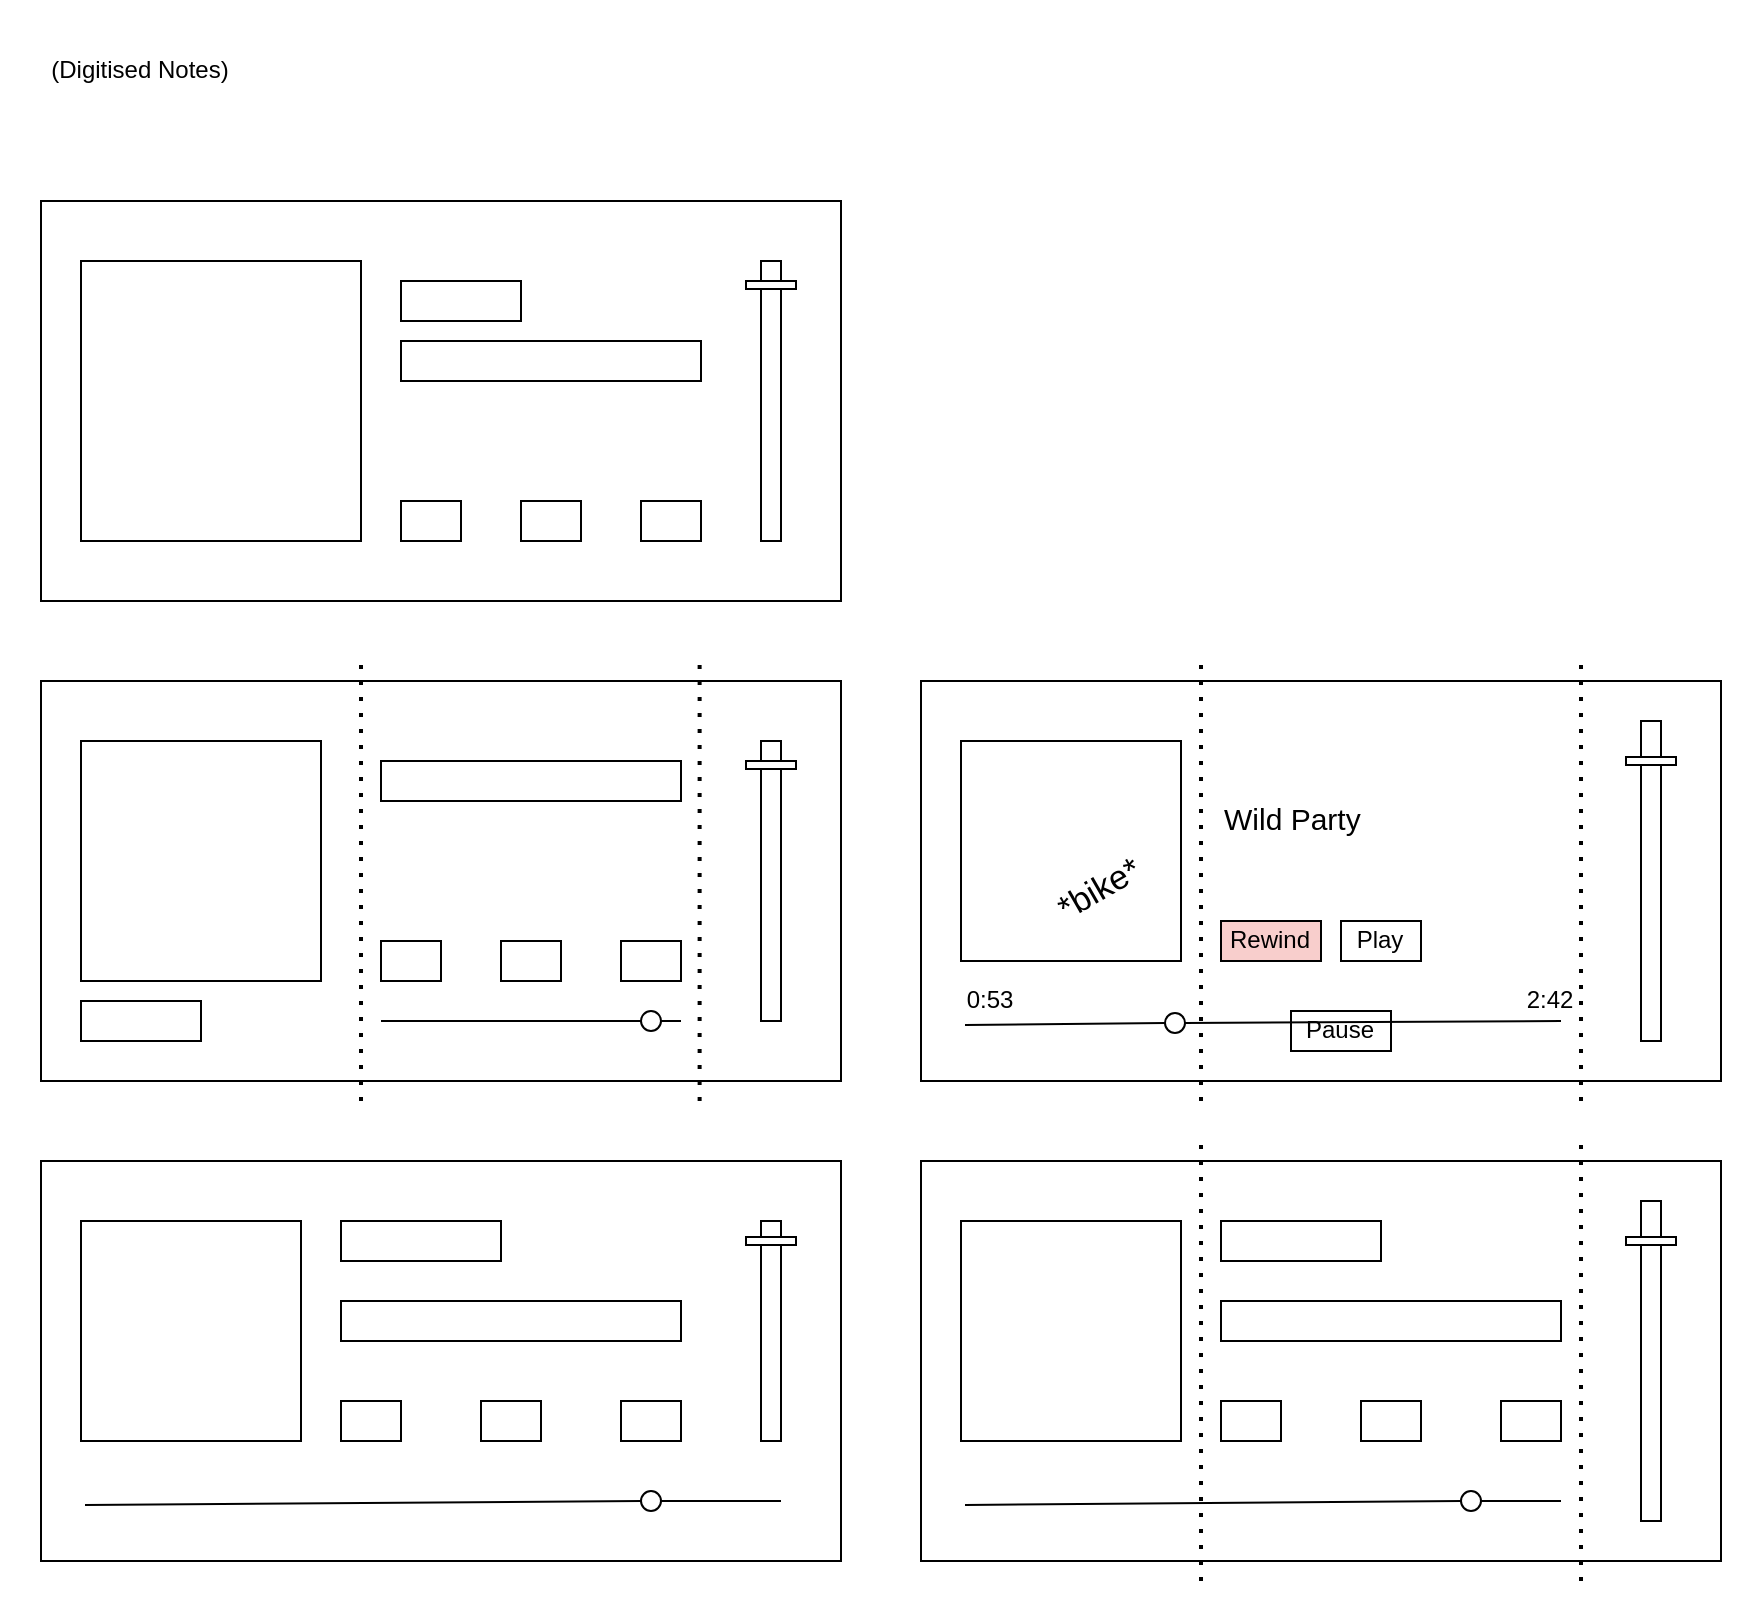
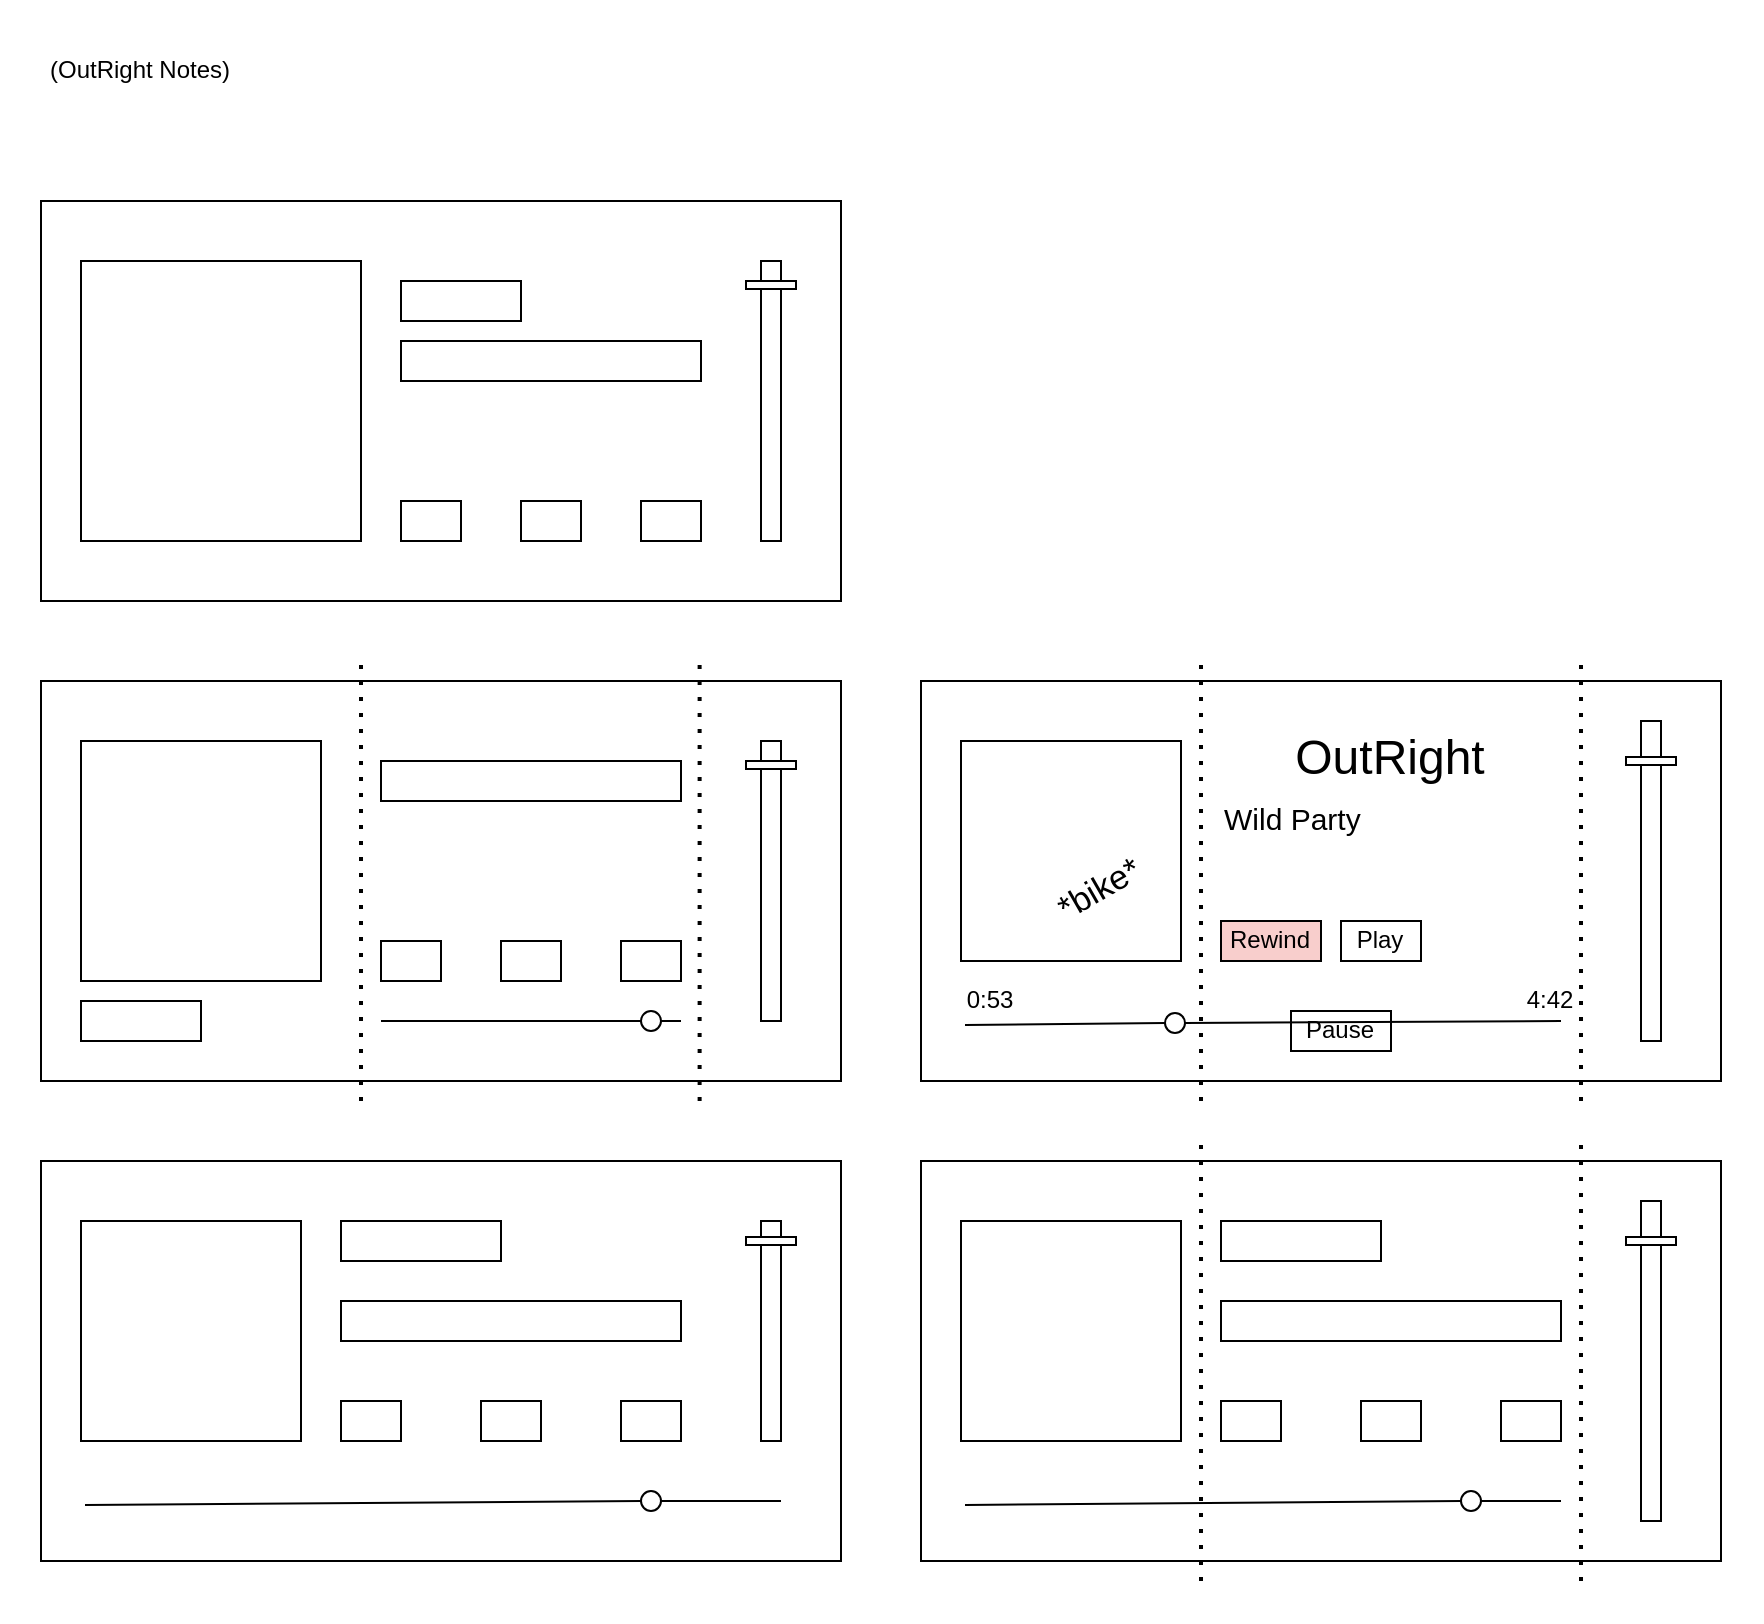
(141, 71) -> (141, 71)
none -> (1391, 759)
(1551, 1001) -> (1551, 1001)
